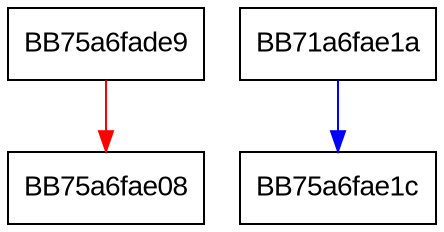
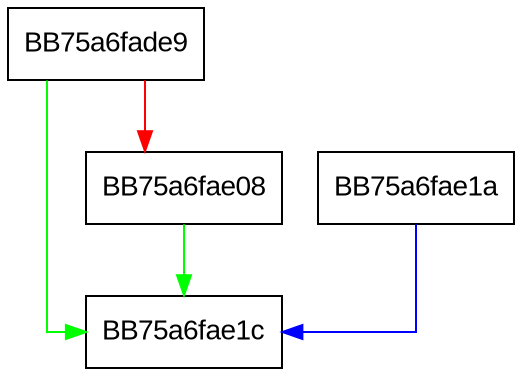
(338, 44) -> (416, 188)
none -> (47, 216)
none -> (184, 250)
